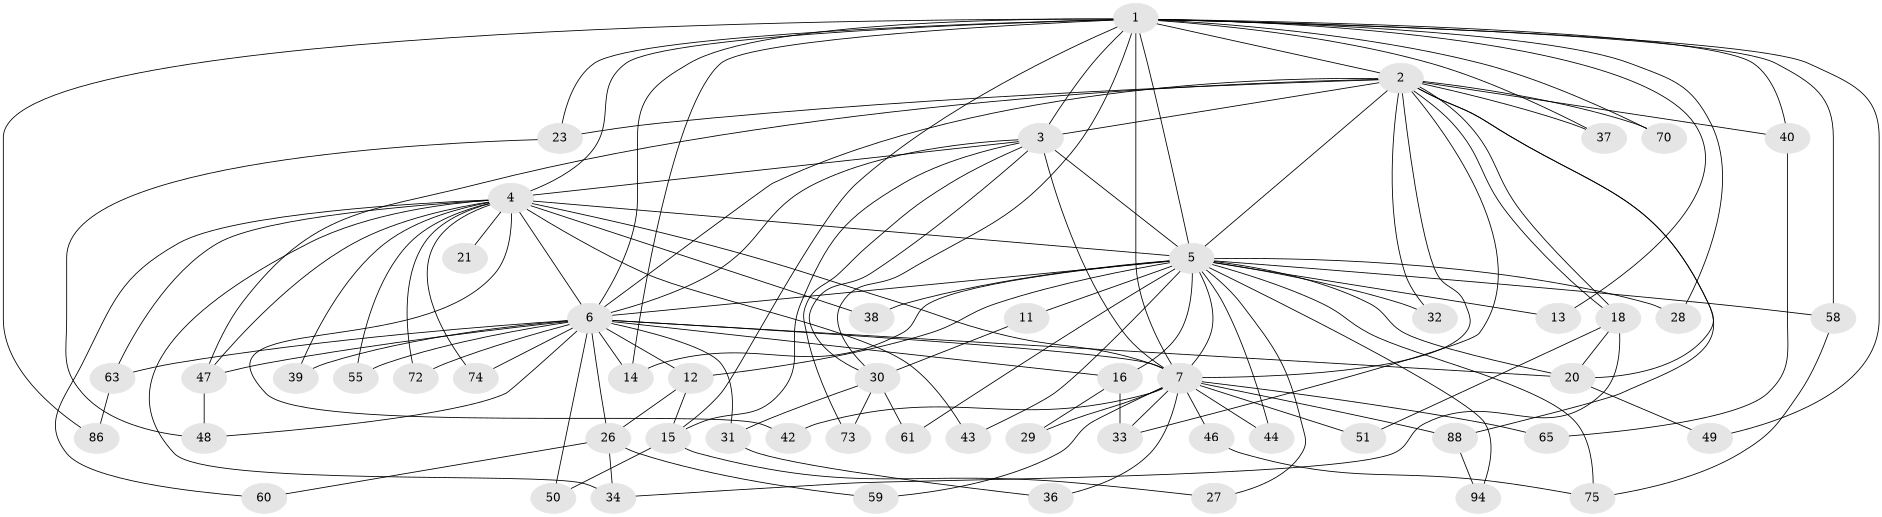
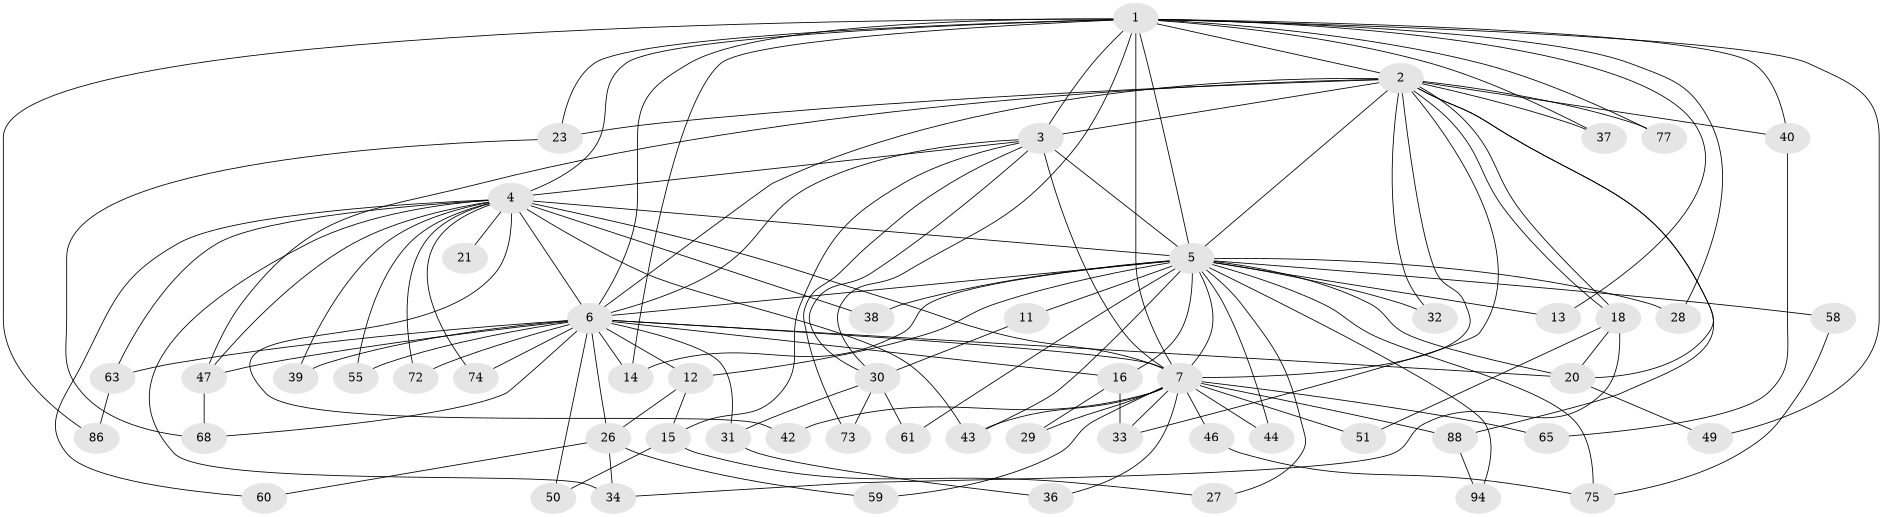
(1755, 58) -> none
(1664, 138) -> (1664, 138)
(858, 182) -> none
none -> (1029, 415)
(204, 438) -> (204, 438)
